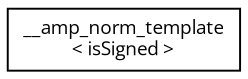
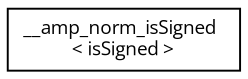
(124, 40) -> (124, 40)
